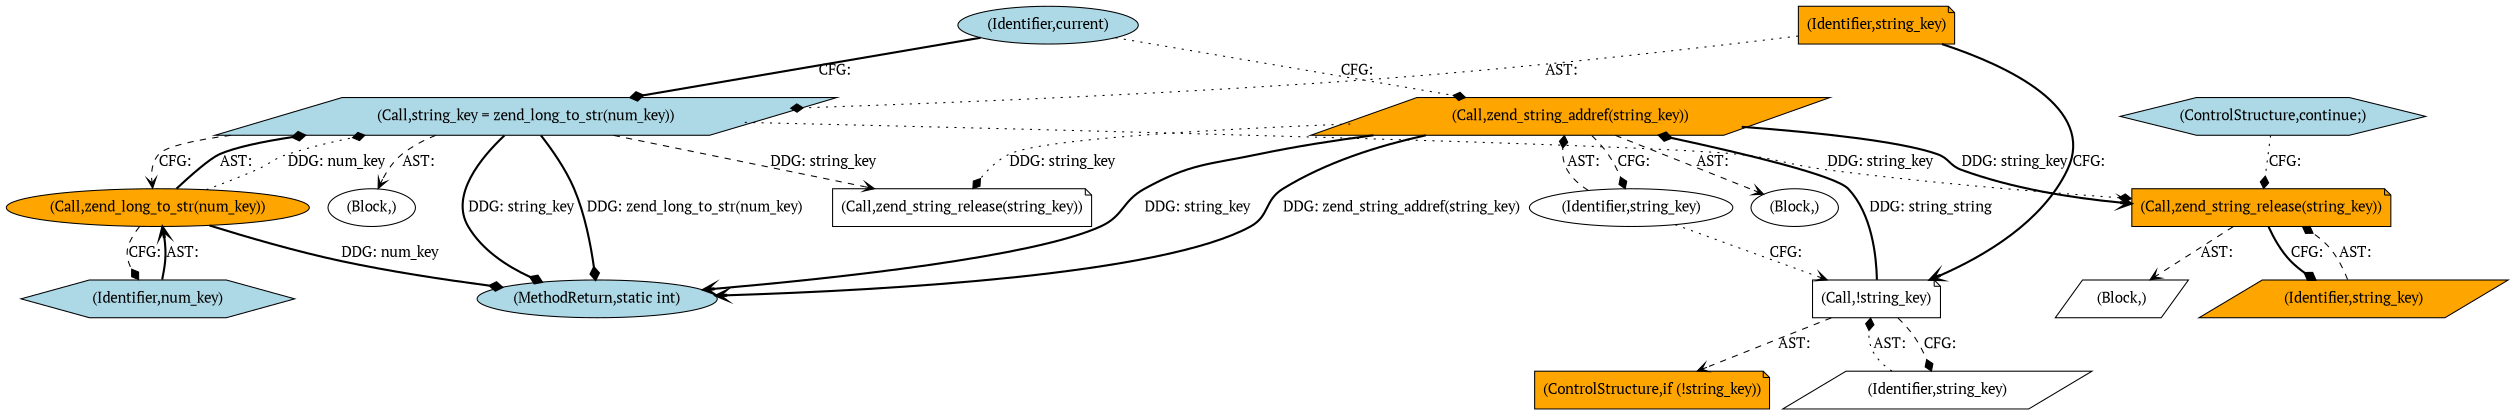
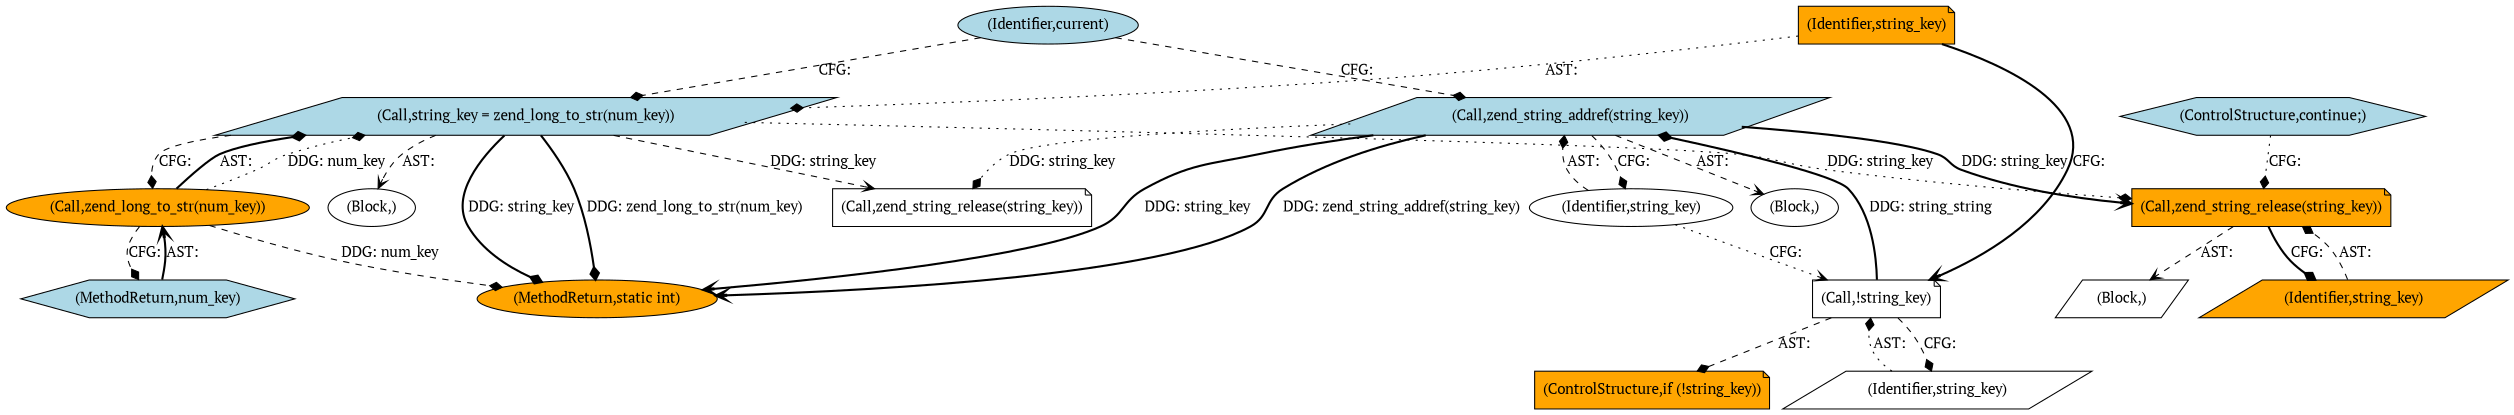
(812, 67) -> (812, 67)
(1284, 67) -> (1284, 67)
(1570, 116) -> (1570, 116)
(181, 144) -> (181, 144)
(348, 262) -> (348, 262)
(158, 299) -> (158, 299)
(597, 299) -> (597, 299)
(1770, 342) -> (1770, 342)
